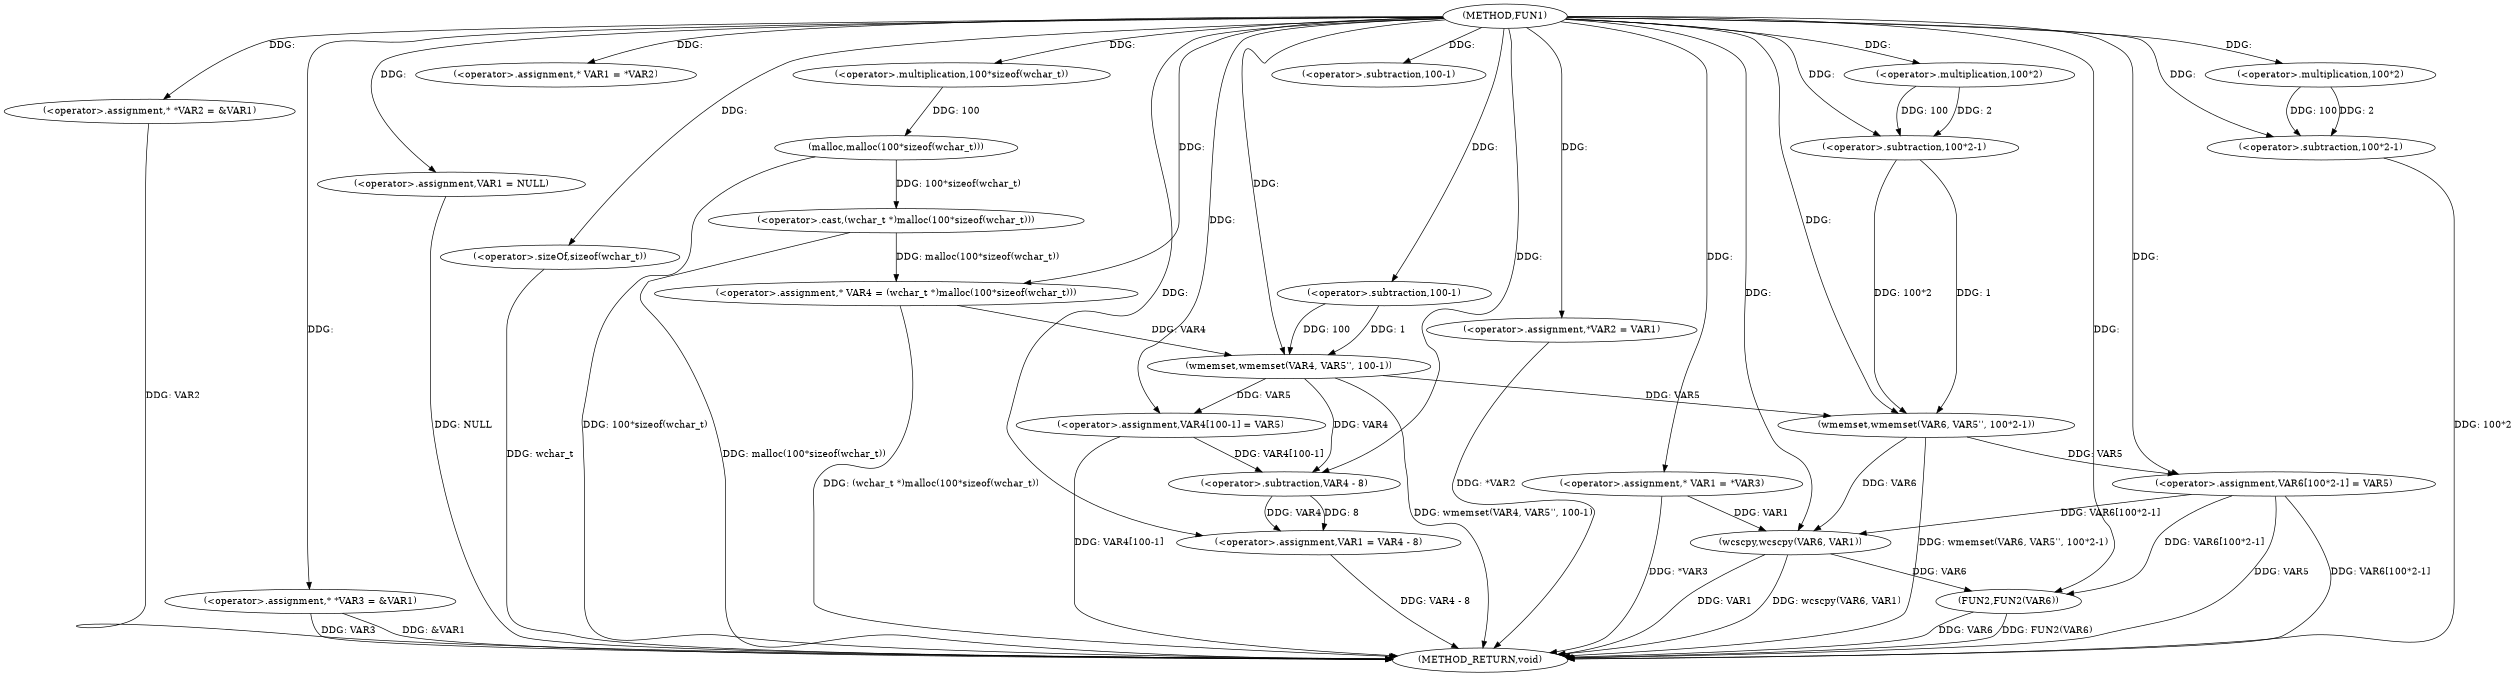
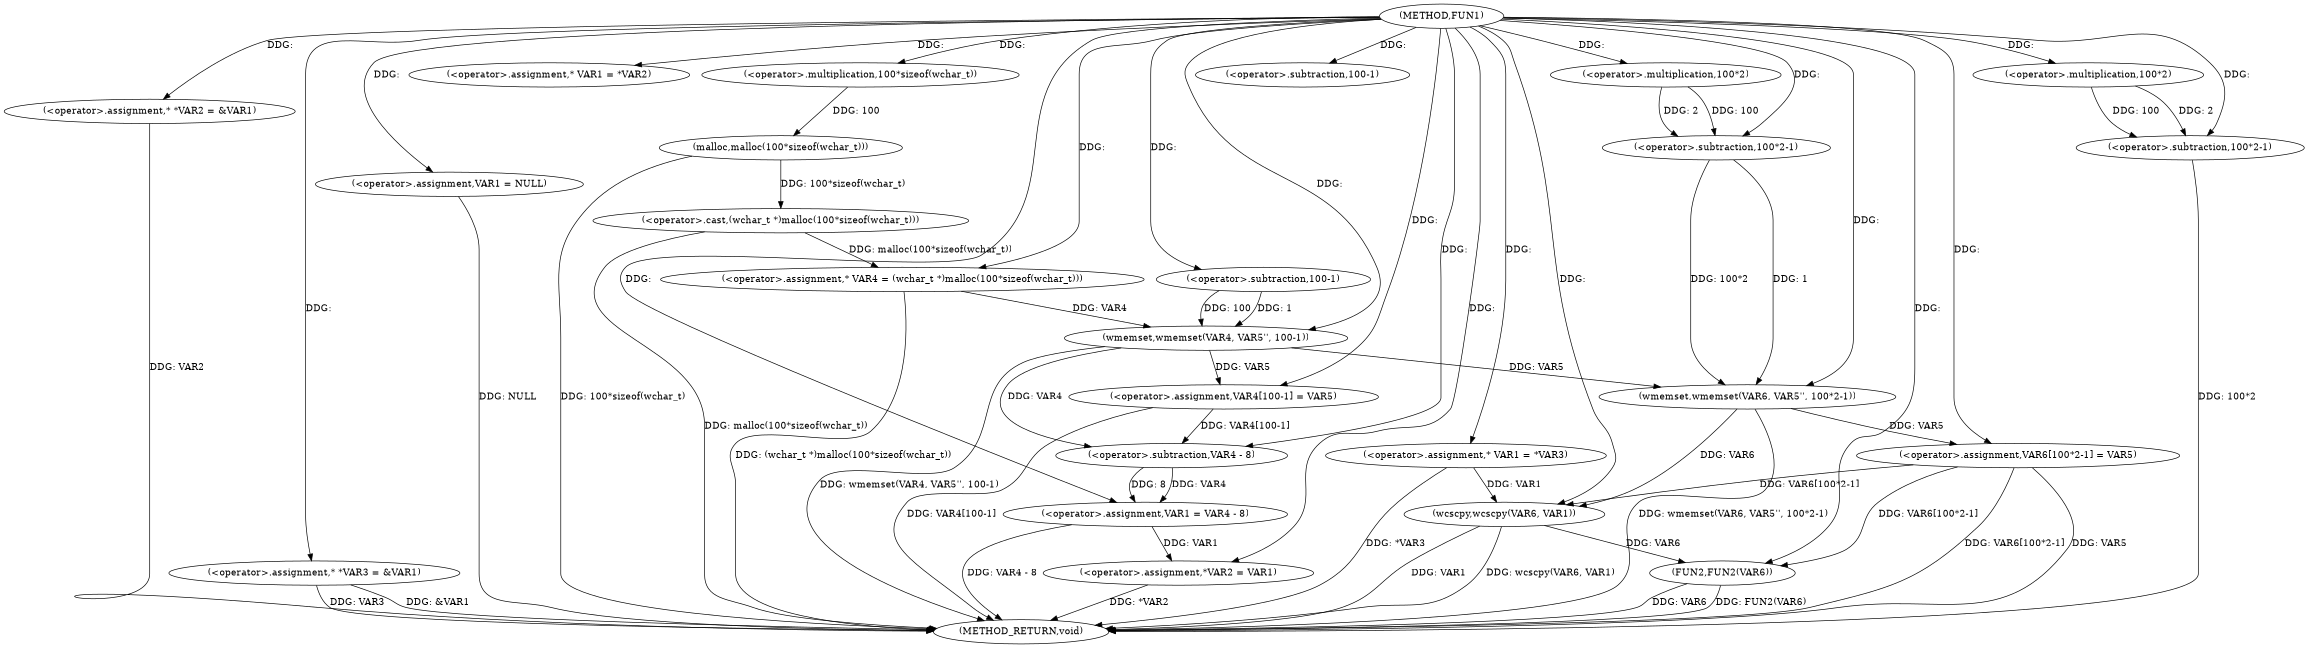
(560, 257) -> none
none -> (1160, 541)
